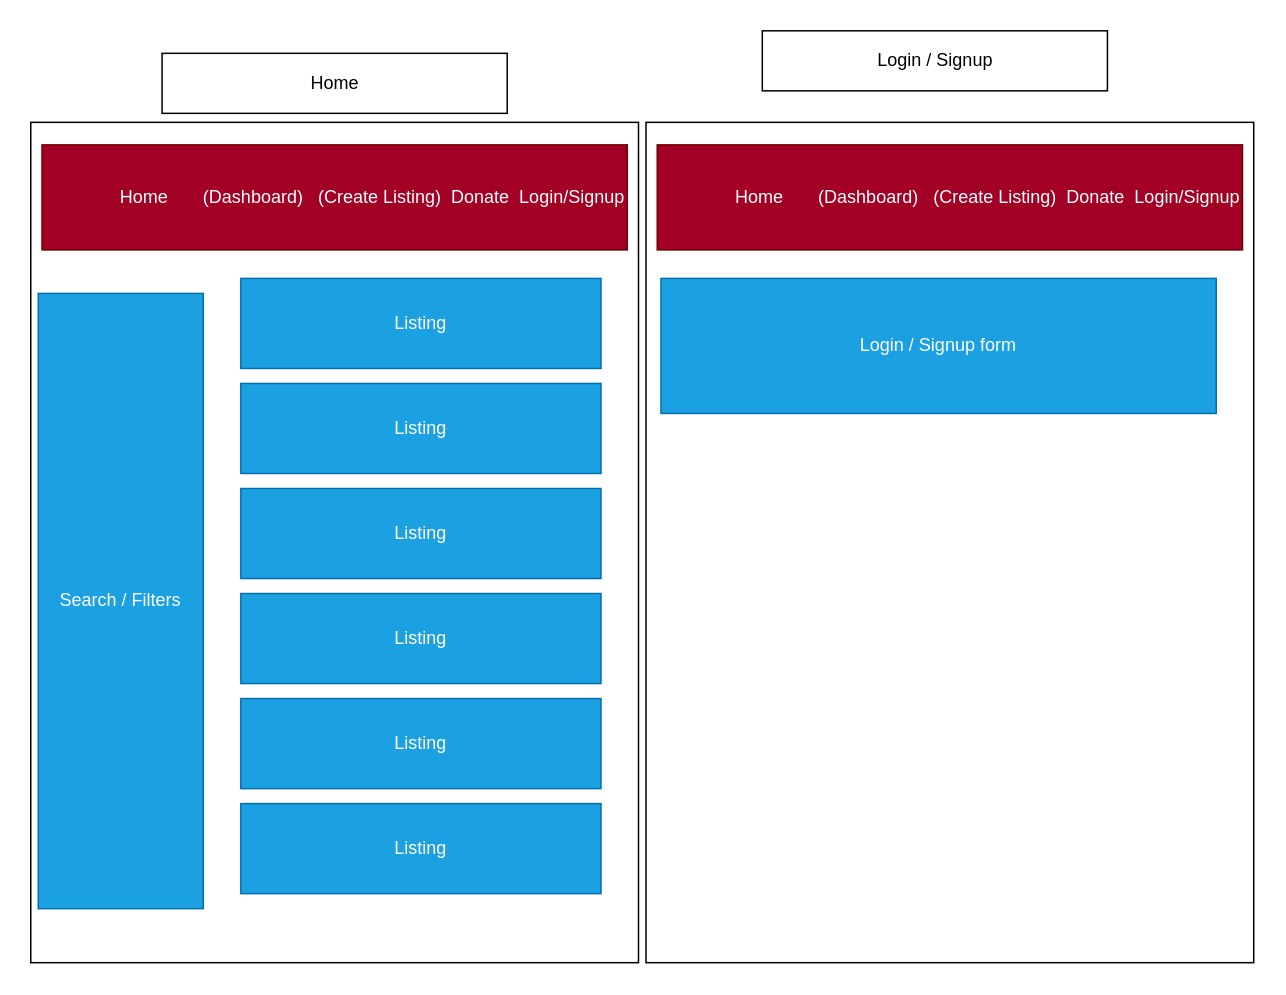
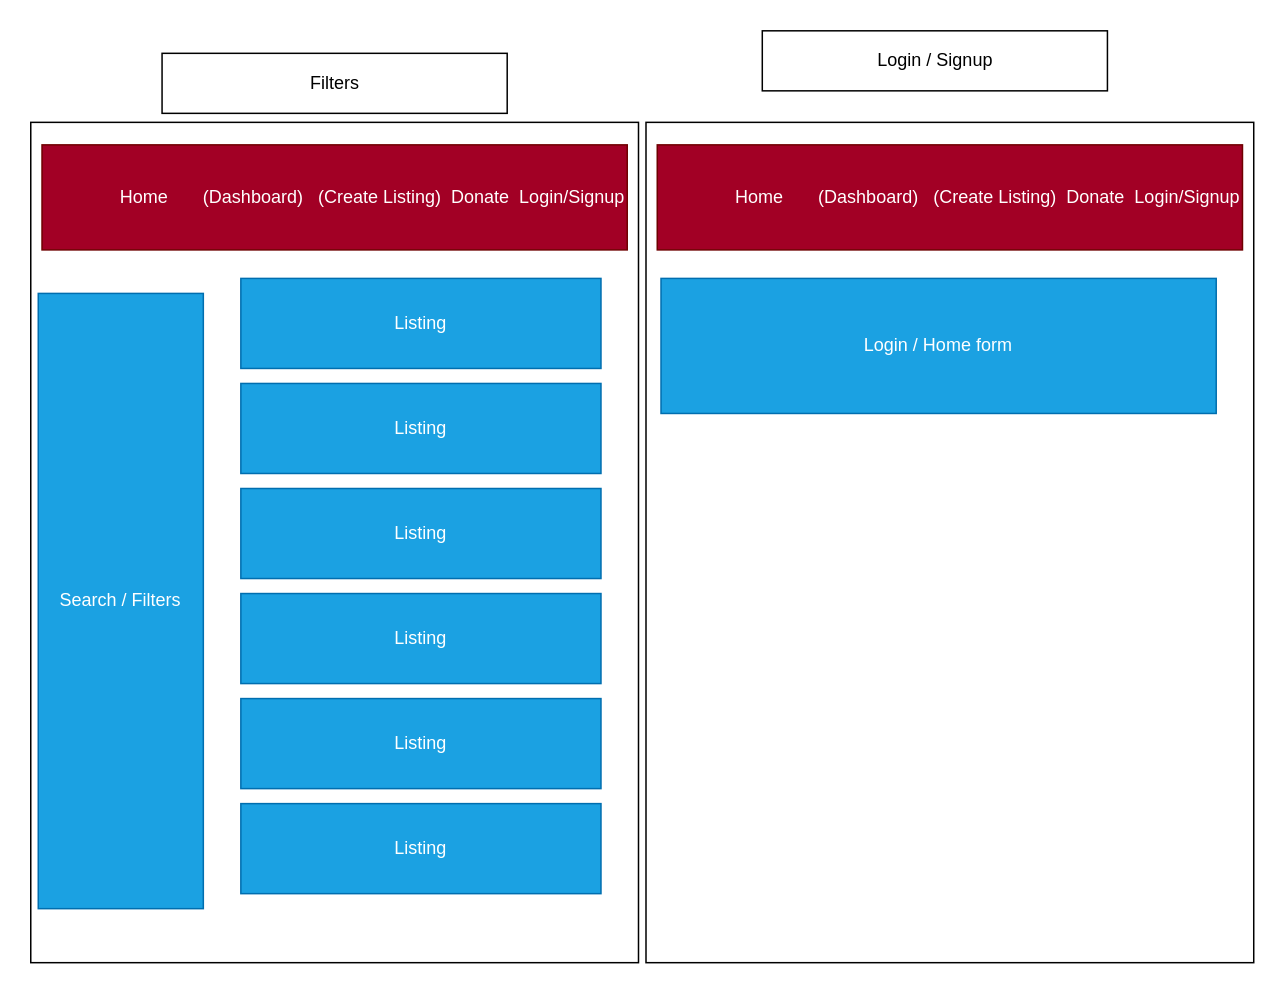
(335, 83) -> (335, 83)
(938, 346) -> (938, 346)
